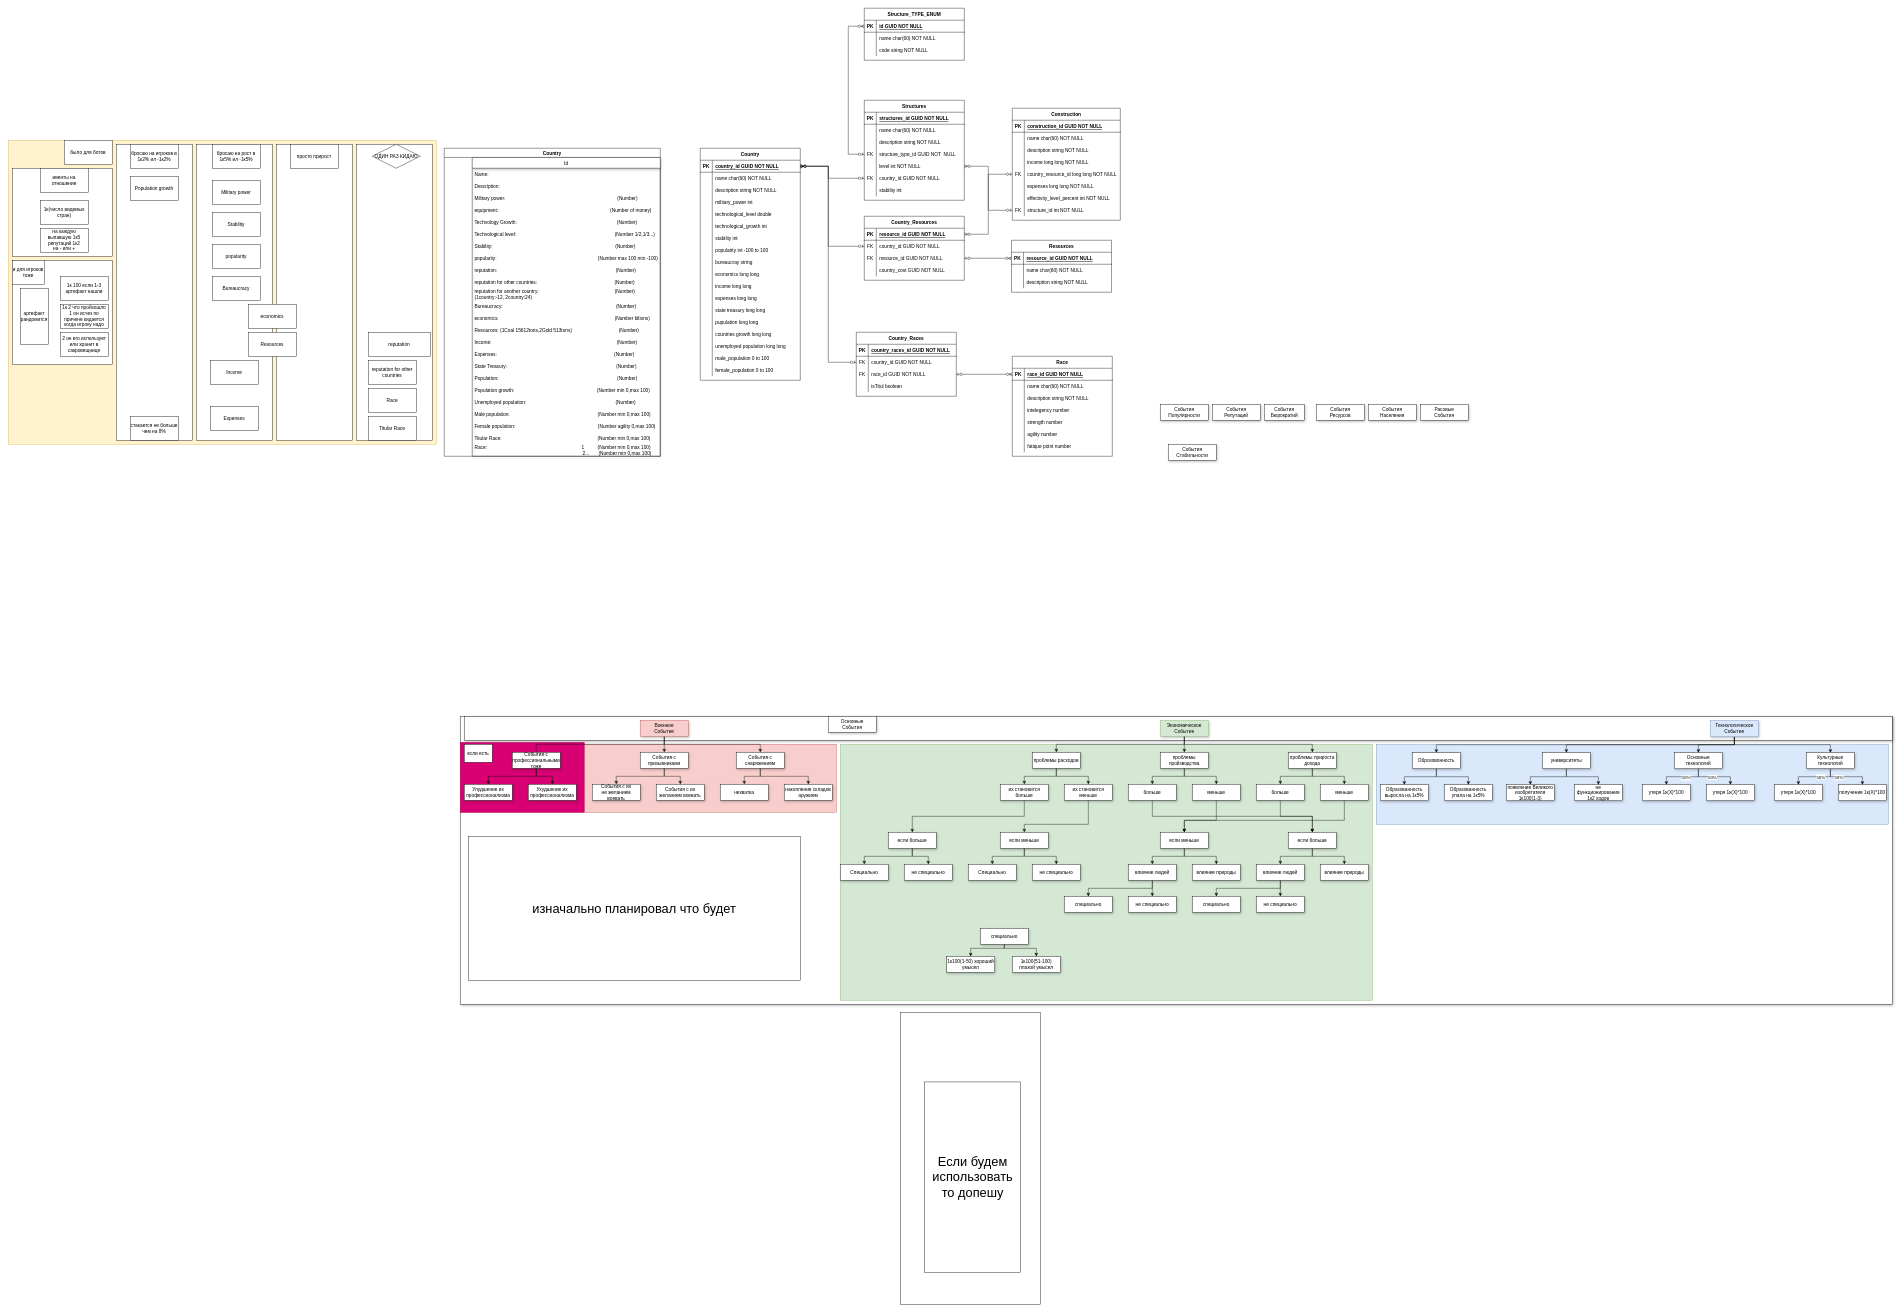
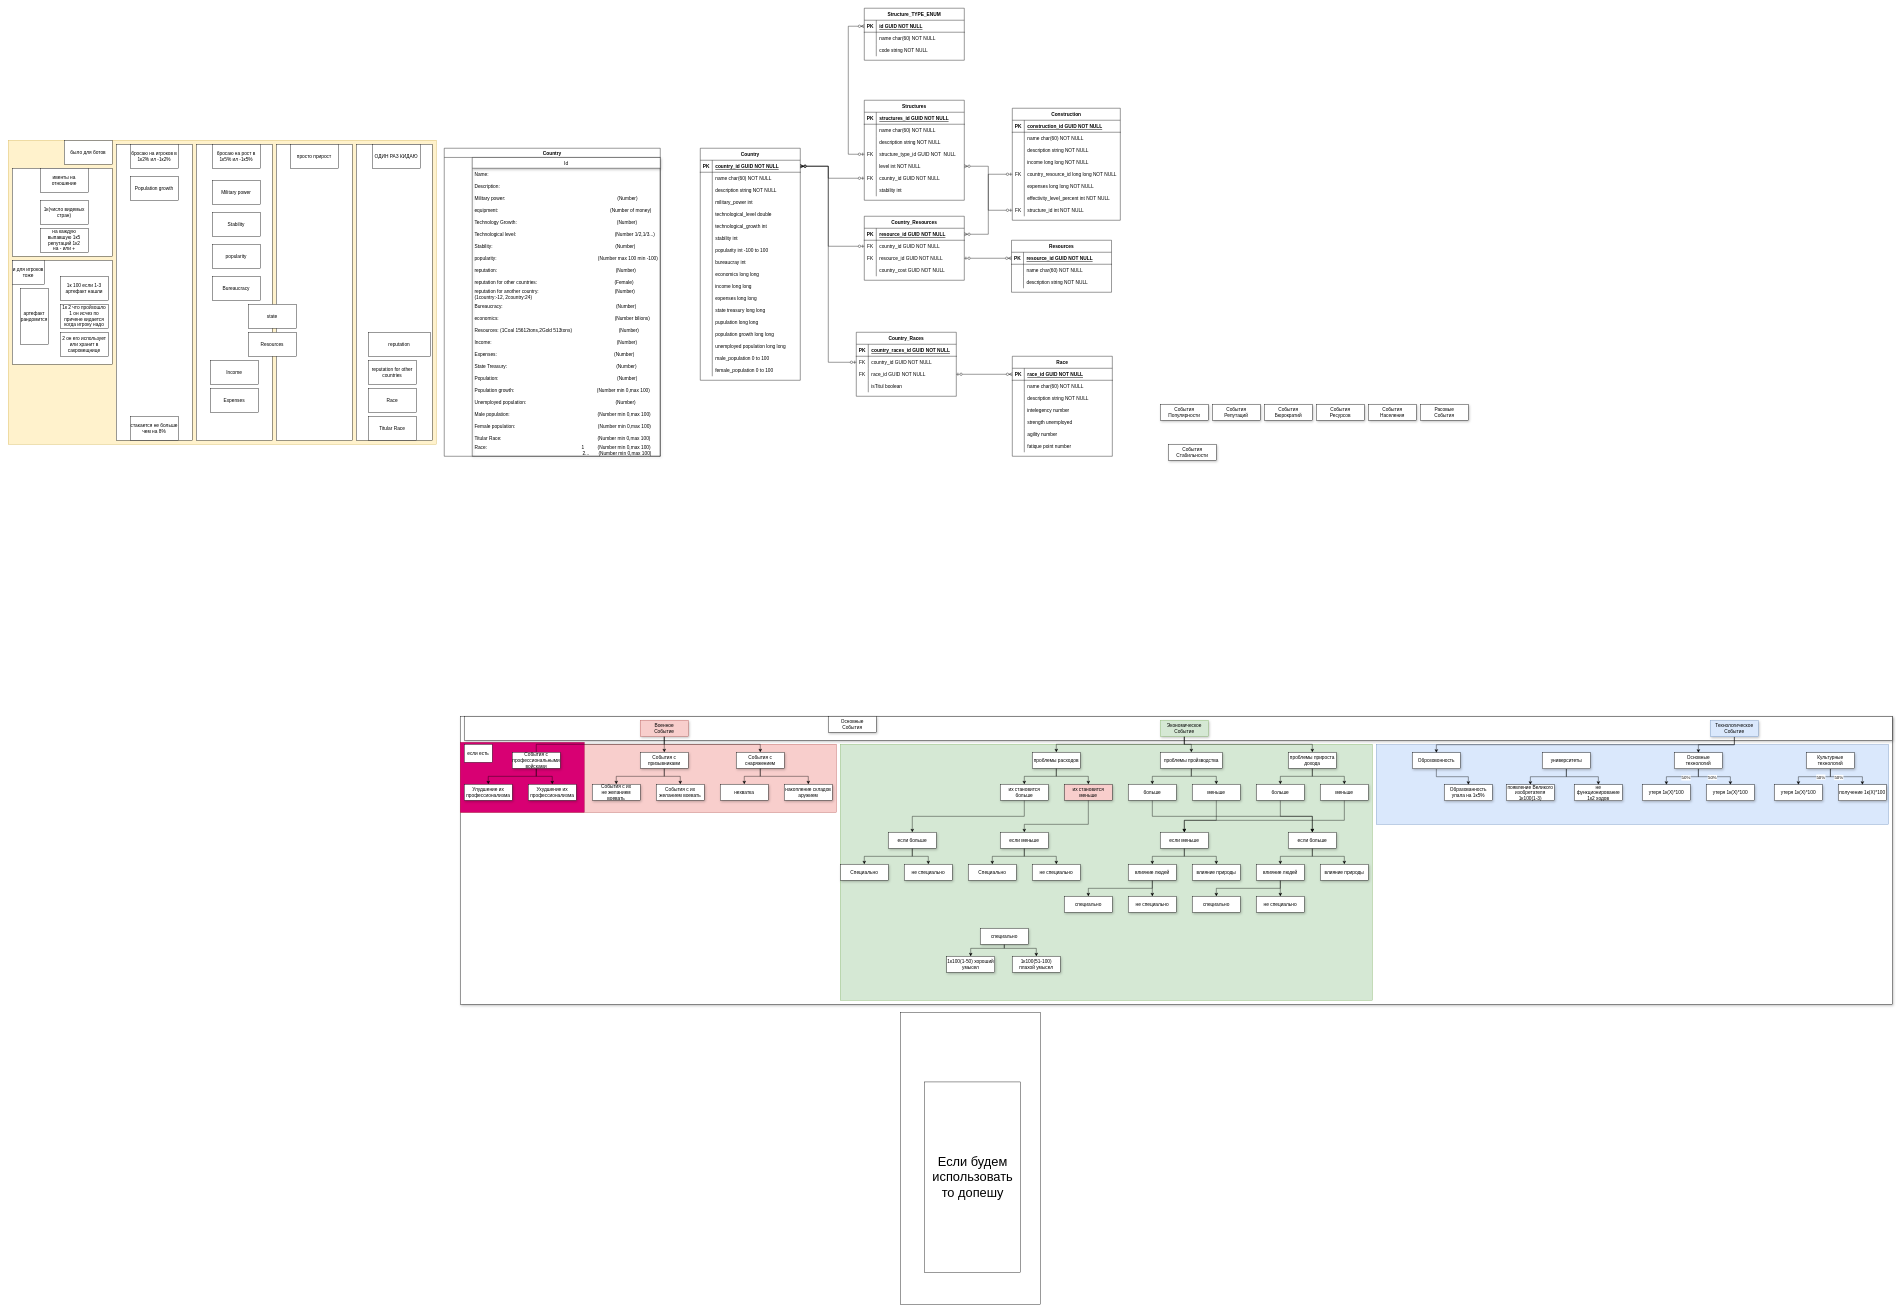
(396, 156) -> (396, 156)
(737, 262) -> (733, 262)
(583, 282) -> (582, 282)
(272, 316) -> (272, 316)
(746, 334) -> (747, 334)
(1284, 412) -> (1288, 412)
(234, 418) -> (234, 400)
(1047, 422) -> (1051, 422)
(590, 426) -> (586, 426)
(1566, 748) -> none
(1830, 748) -> none
(536, 760) -> (536, 760)
(1184, 760) -> (1191, 760)
(1404, 780) -> none
(1088, 792) -> (1088, 792)
(1404, 793) -> none
(634, 908) -> none
